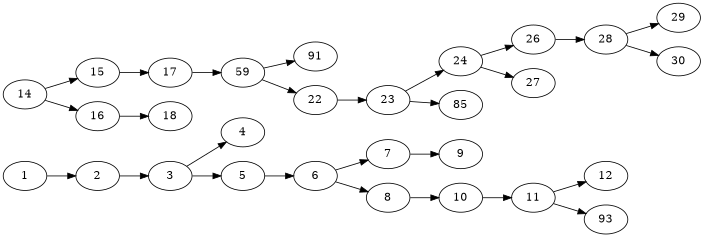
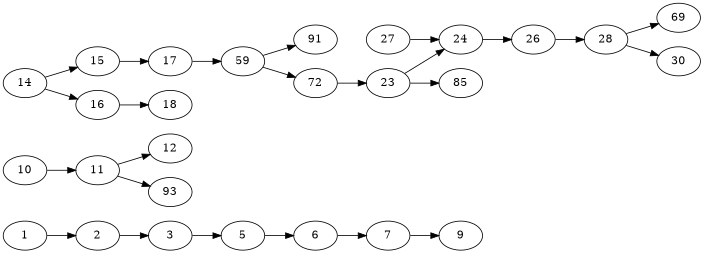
(679, 18) -> (679, 18)
(493, 71) -> (421, 40)
(316, 100) -> (316, 83)
(243, 132) -> none
(388, 198) -> none
